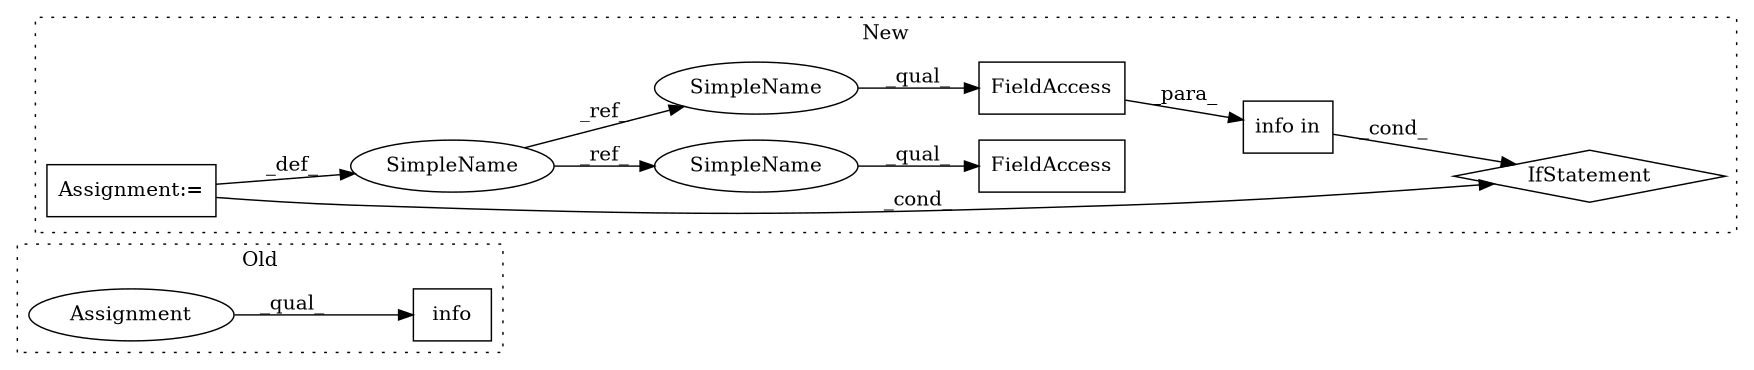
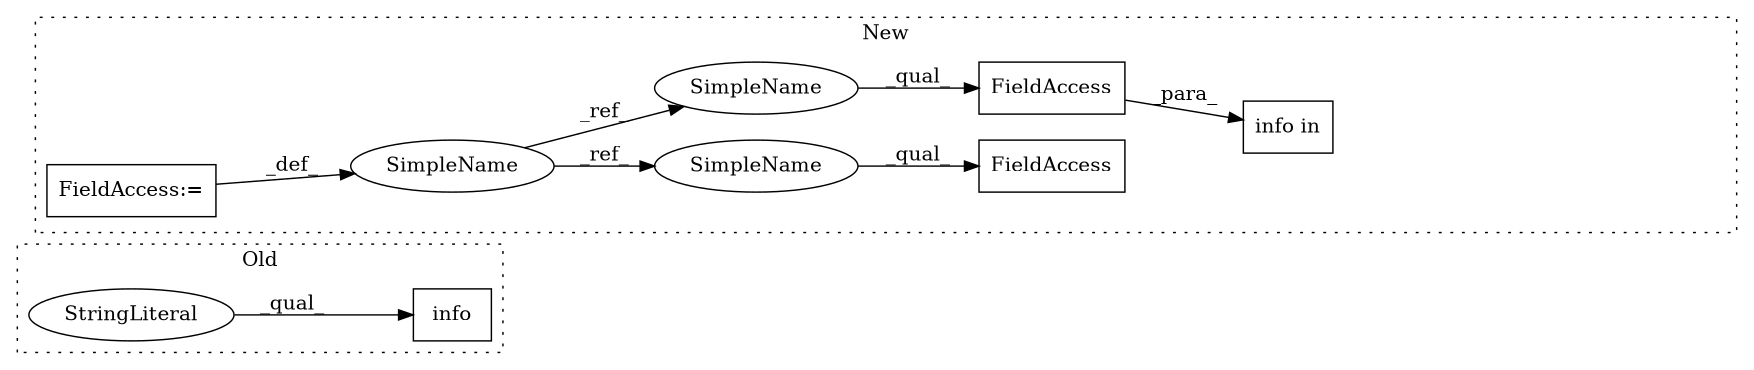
(1590, 176) -> none
(131, 191) -> (131, 191)
(131, 315) -> (131, 315)
